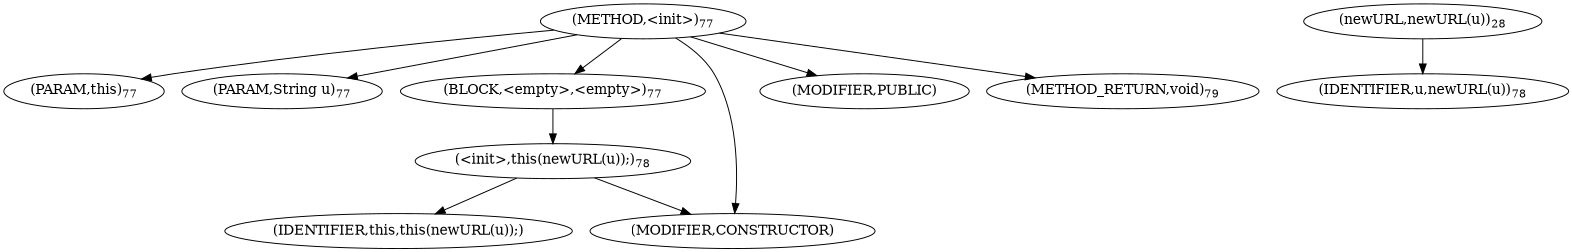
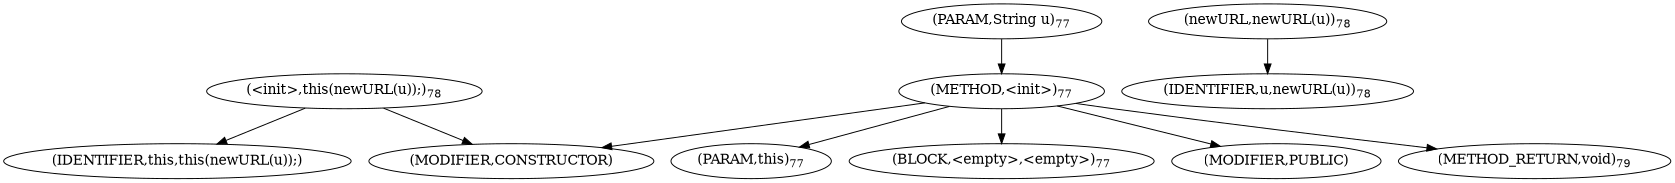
(1499, 20) -> (1344, 20)
(467, 55) -> (1002, 52)
(553, 121) -> none
